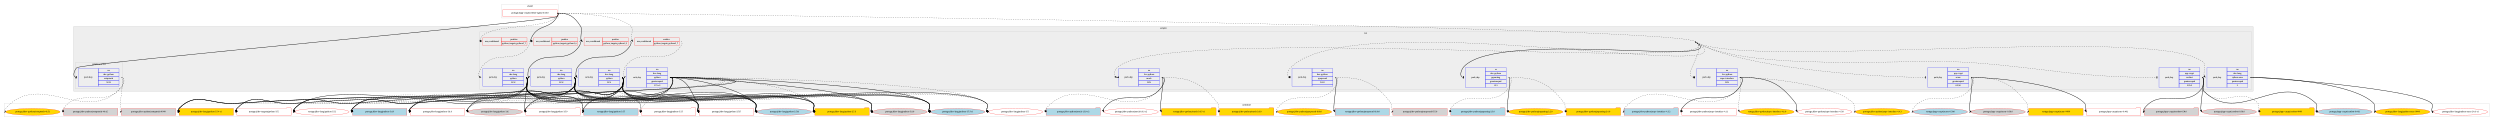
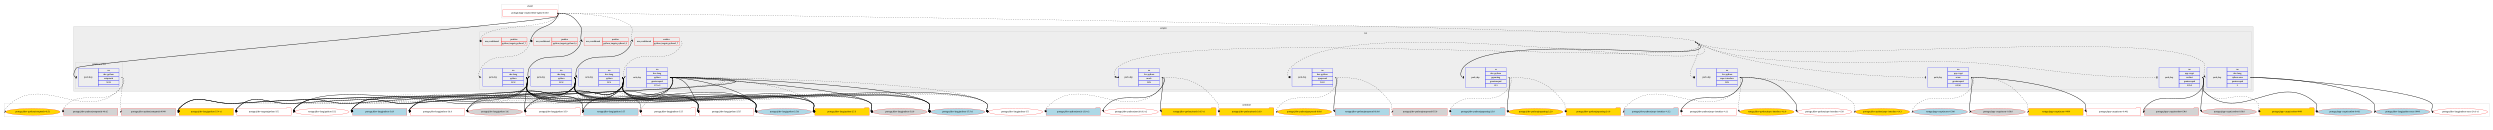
(2403, 112) -> (2403, 112)
